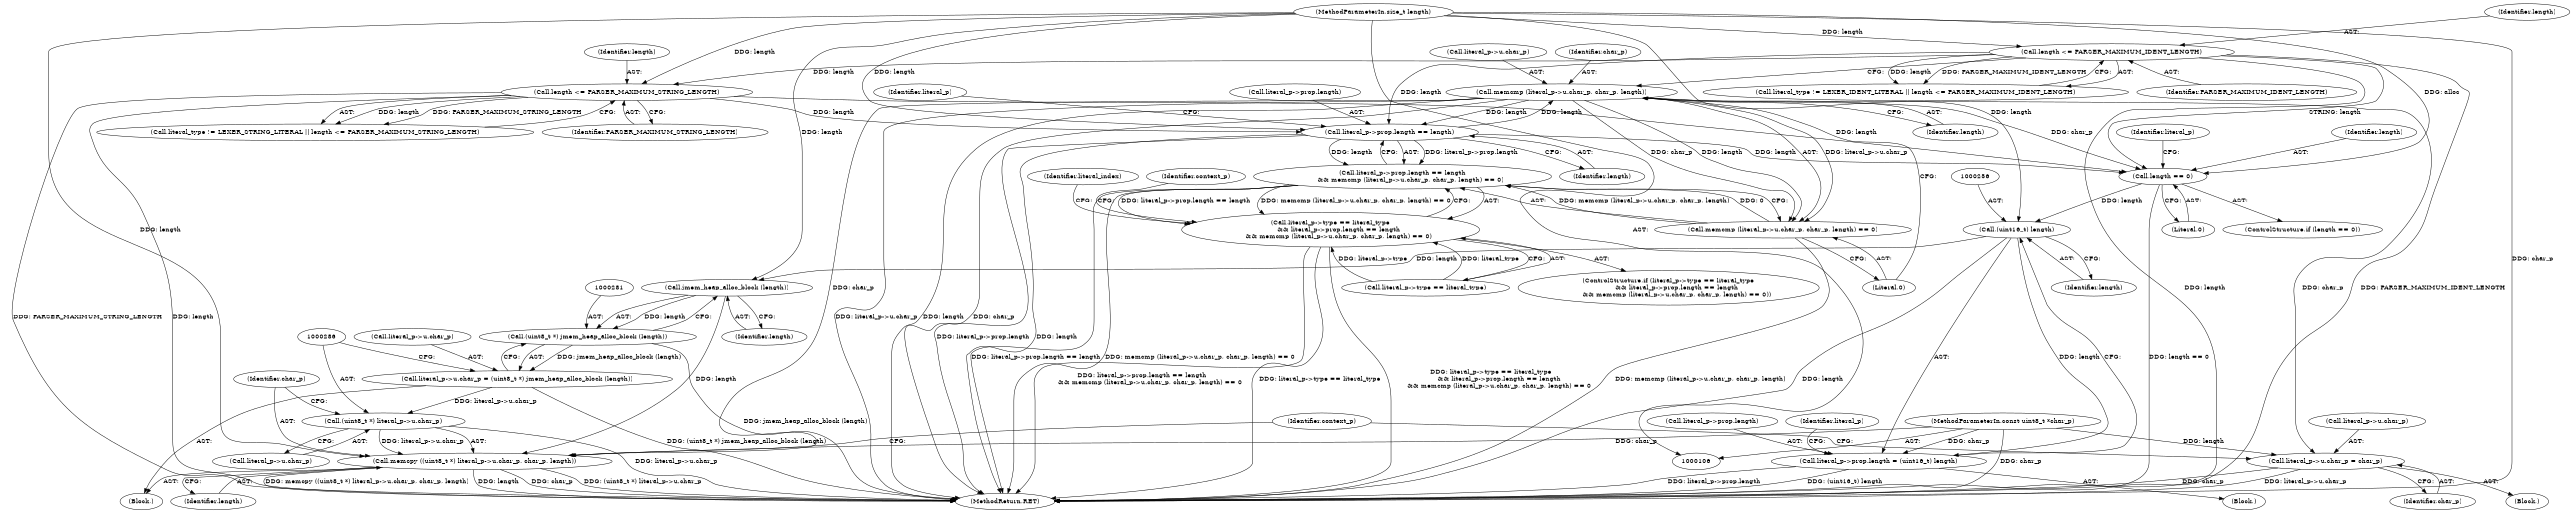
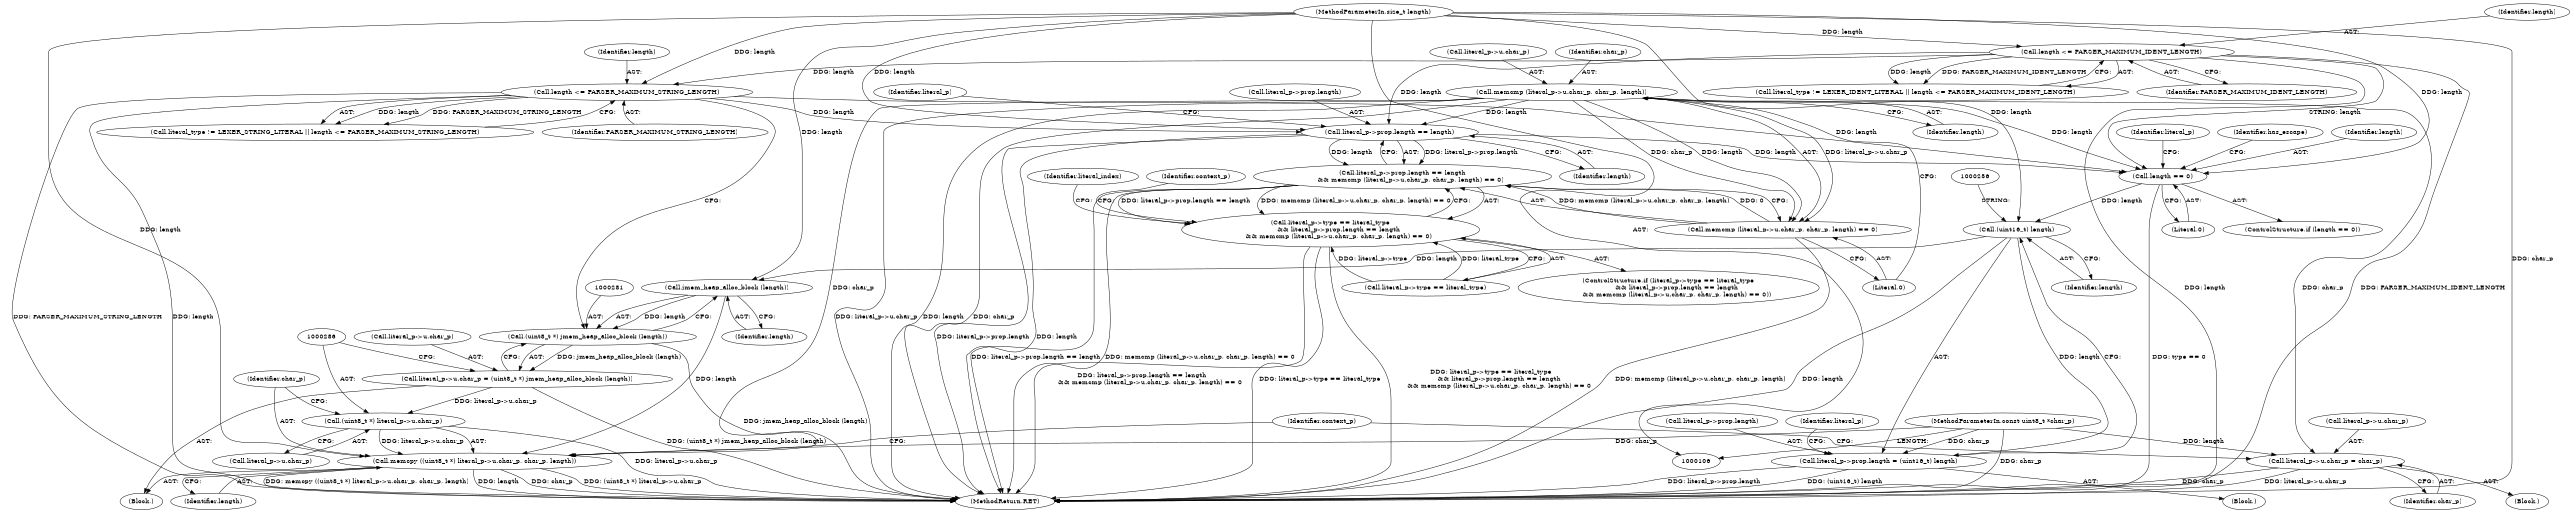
(1834, 71) -> (2187, 70)
(2442, 92) -> (2442, 92)
(645, 109) -> (698, 199)
(1506, 121) -> none
(2072, 132) -> (2072, 132)
none -> (2270, 132)
(1997, 201) -> (1997, 201)
(2179, 357) -> (2179, 357)
(1914, 441) -> (1914, 441)
